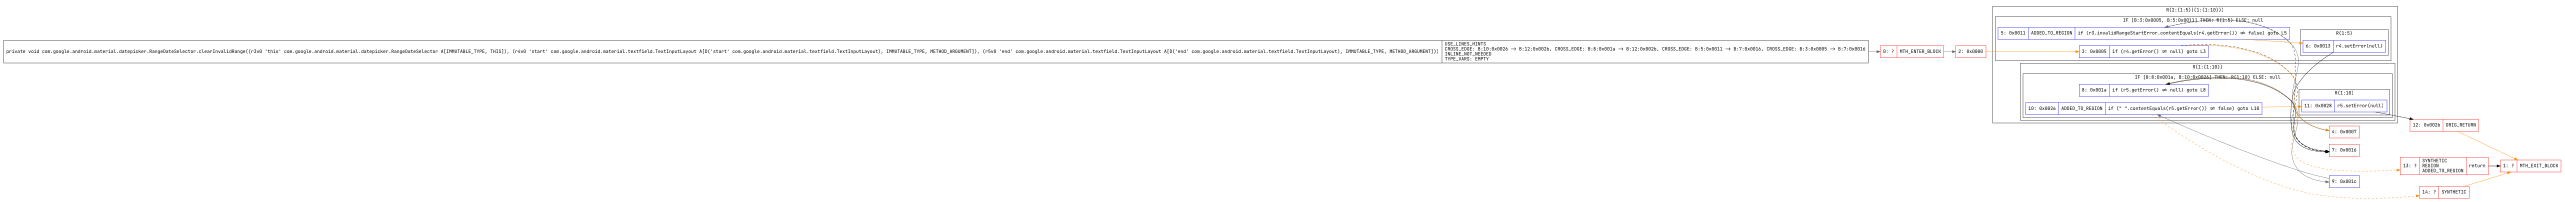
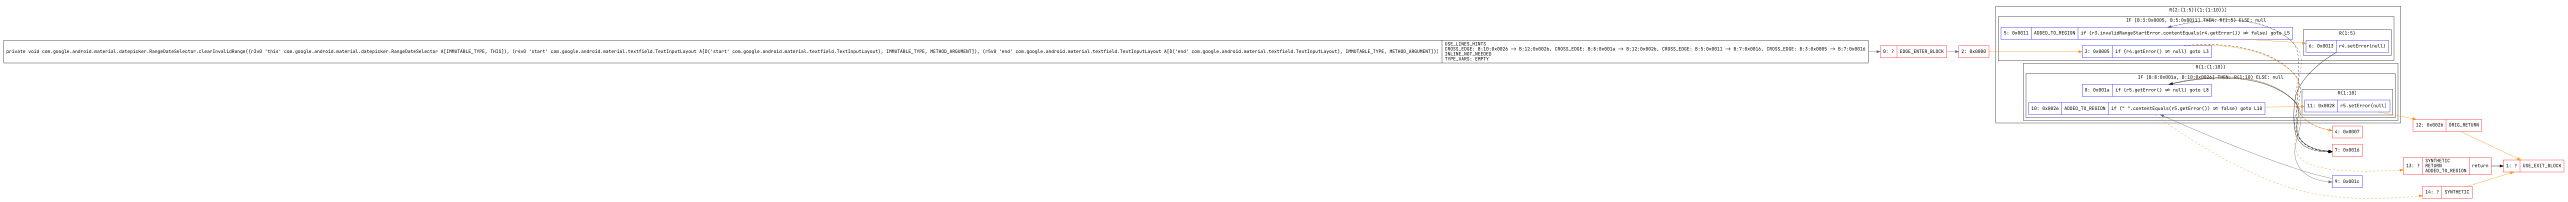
(2296, 51) -> (2299, 51)
(1920, 52) -> (1922, 52)
(2400, 117) -> (2403, 117)
(2431, 166) -> (2434, 166)
(2539, 166) -> (2542, 166)
